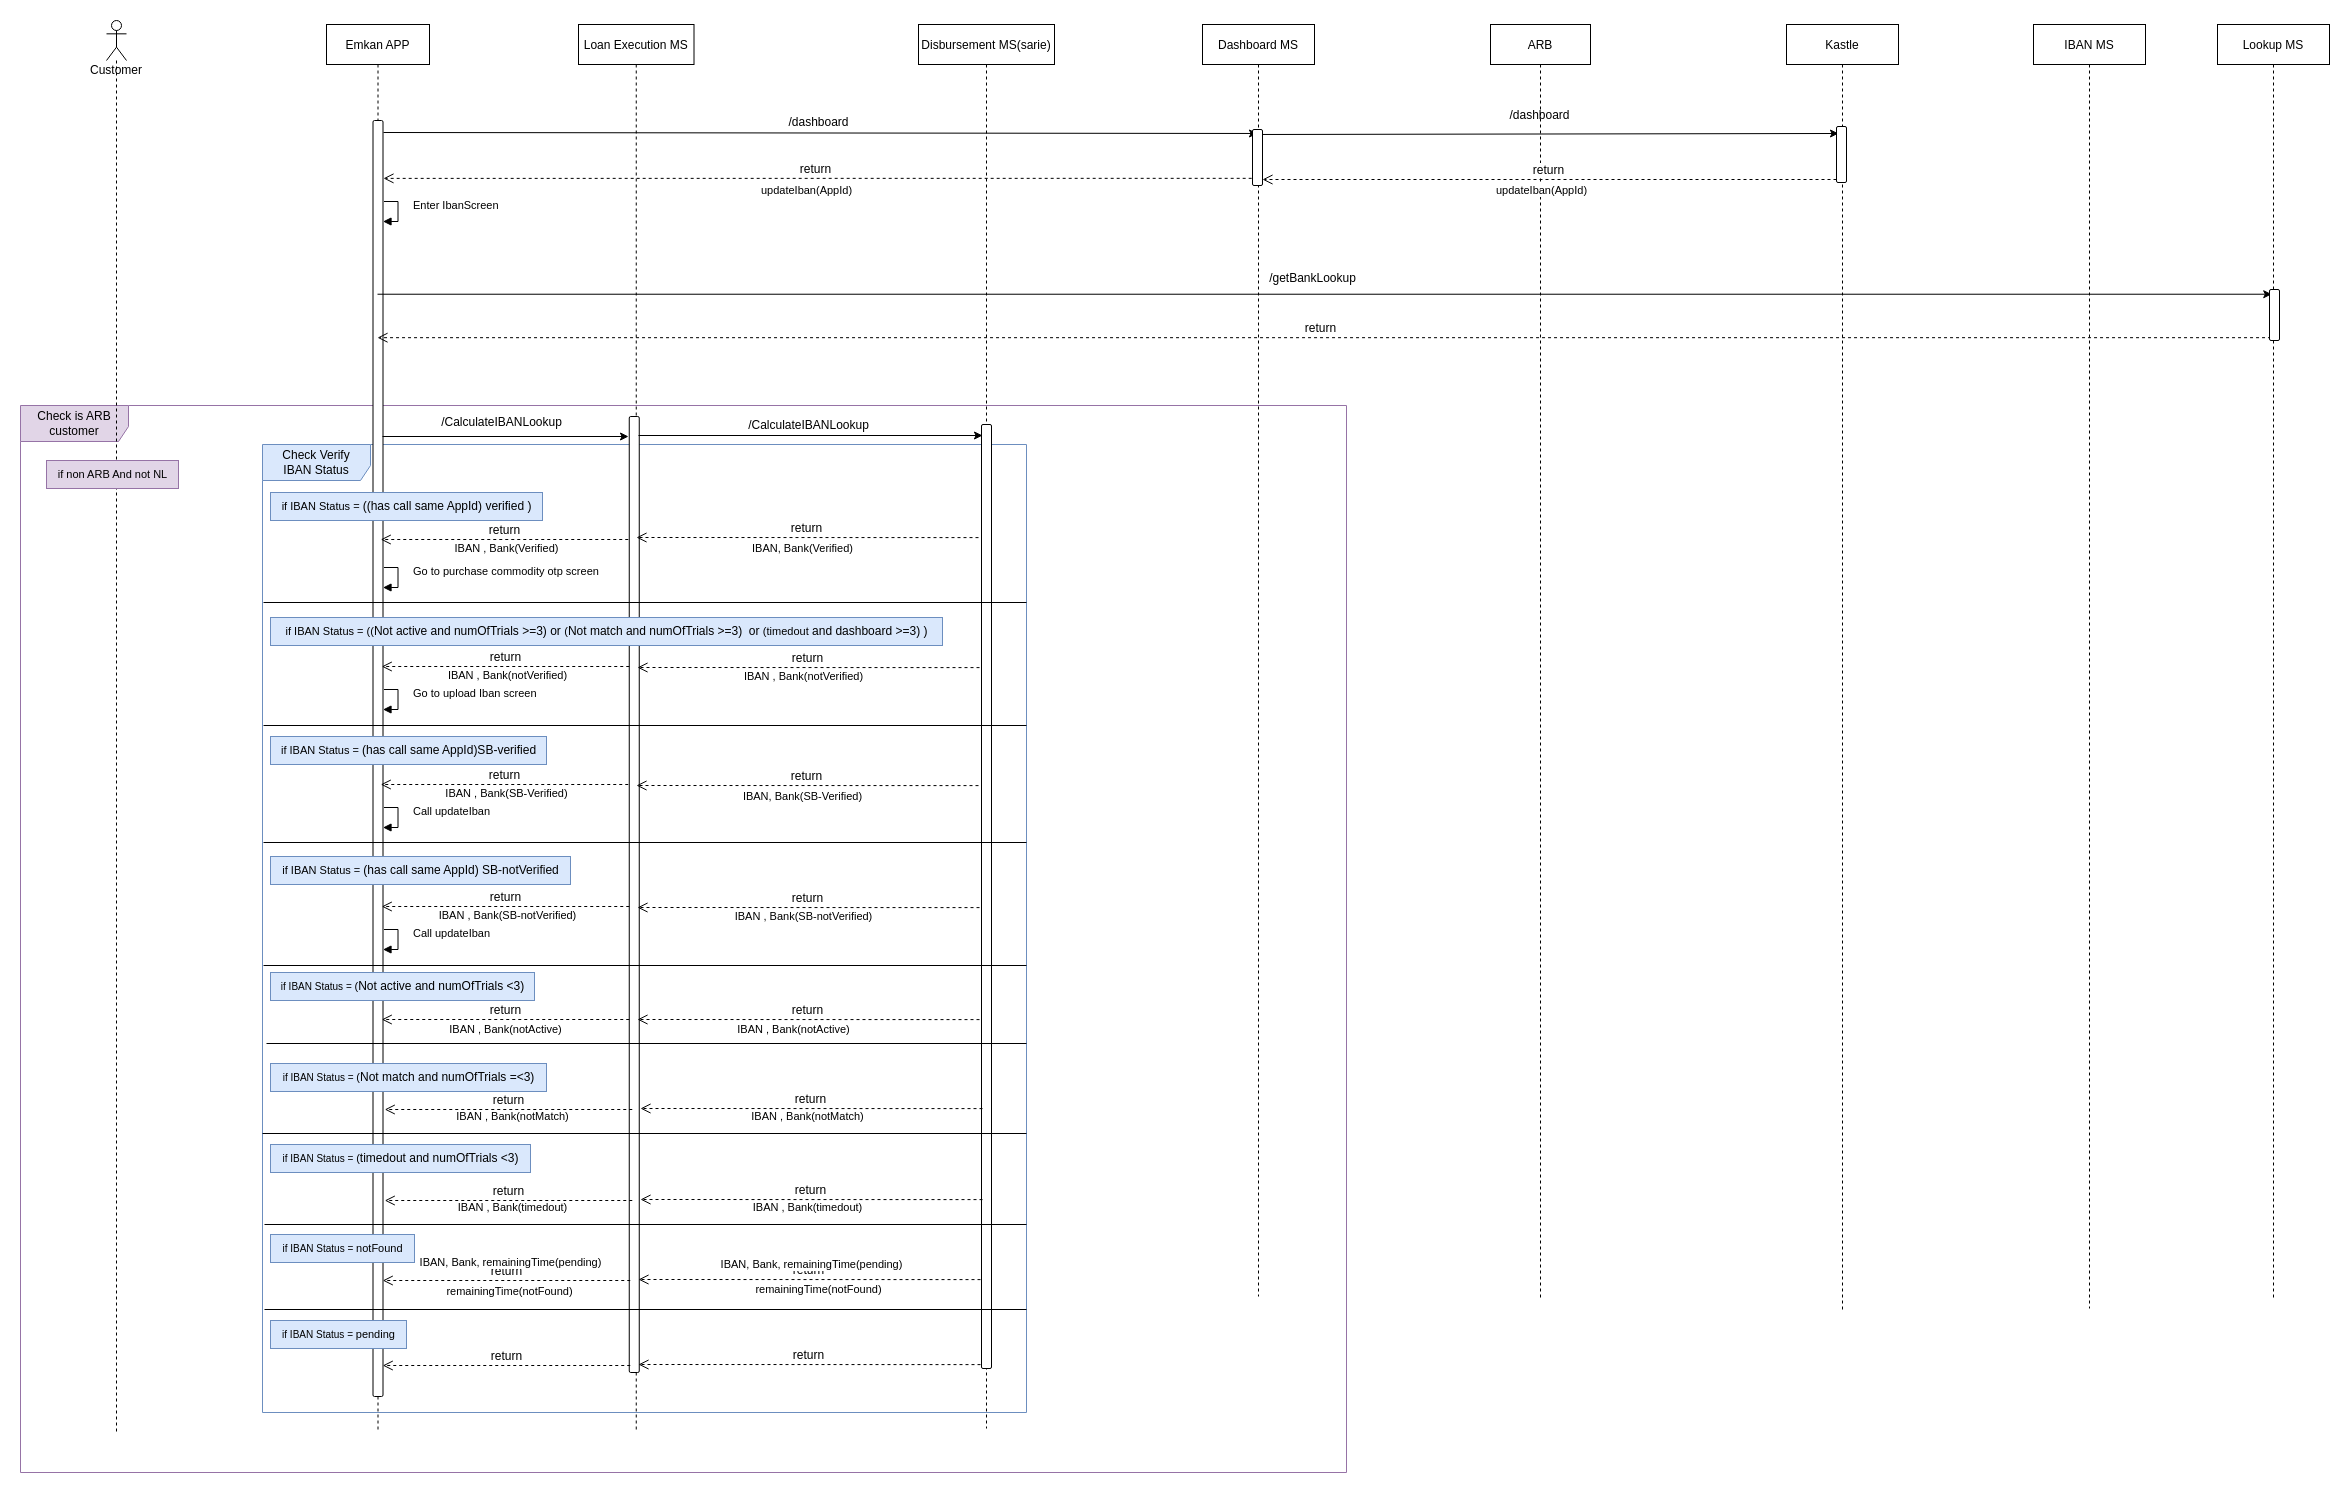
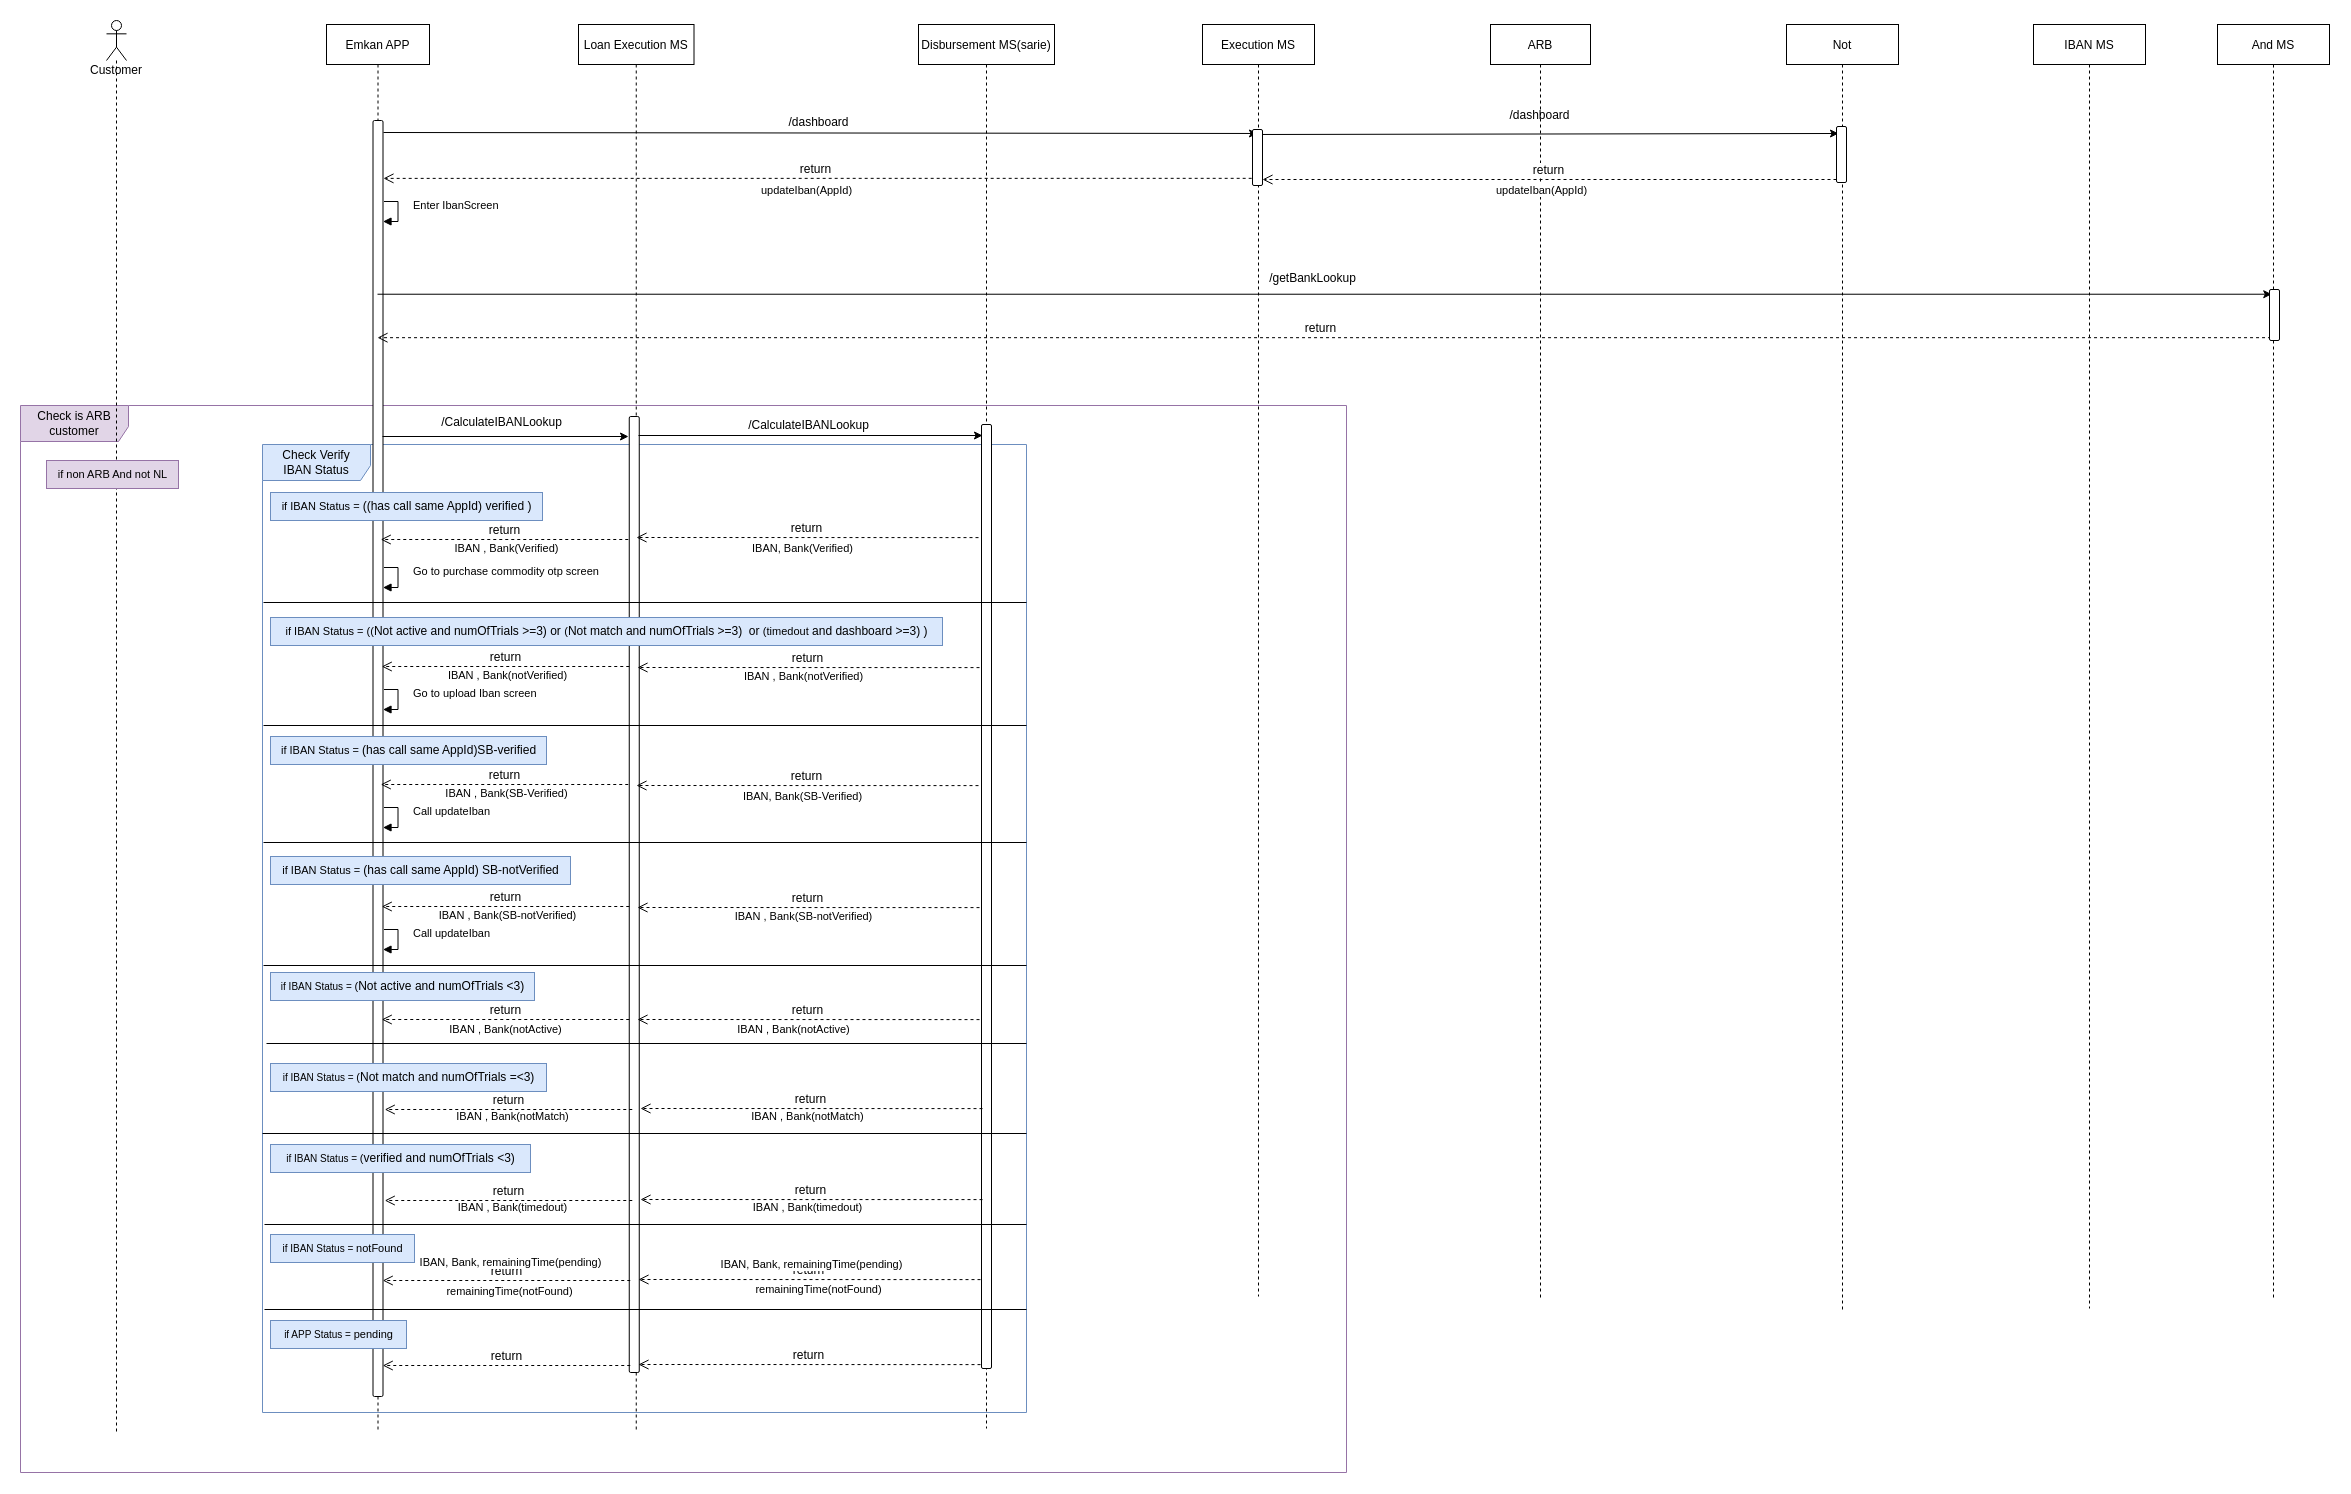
(1258, 45) -> (1258, 45)
(1842, 45) -> (1842, 45)
(2273, 45) -> (2273, 45)
(401, 1159) -> (401, 1159)
(339, 1335) -> (339, 1335)
